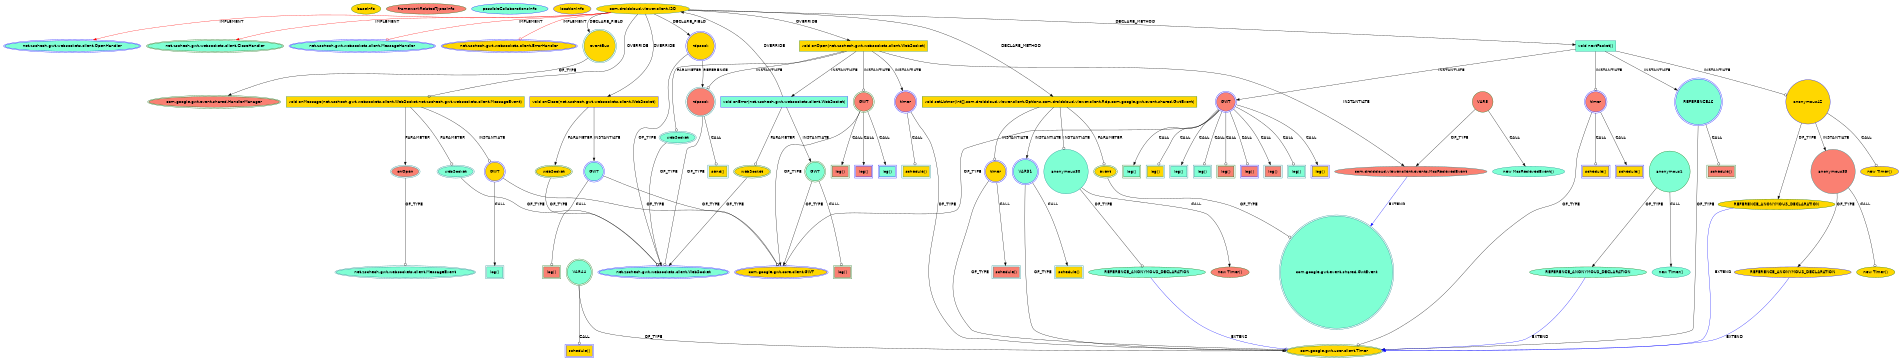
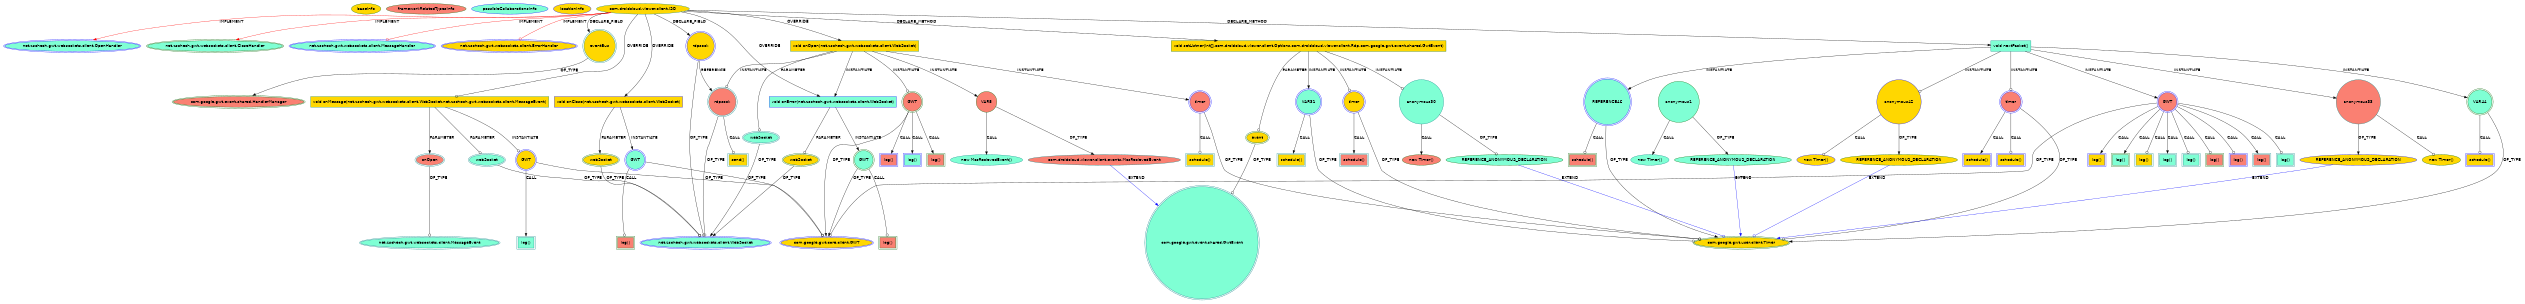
(744, 41) -> (749, 53)
none -> (2249, 61)
(1152, 68) -> (925, 70)
(1820, 135) -> (2182, 74)
